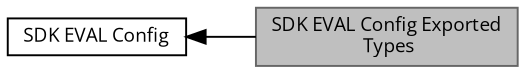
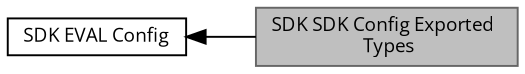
(387, 37) -> (387, 37)
